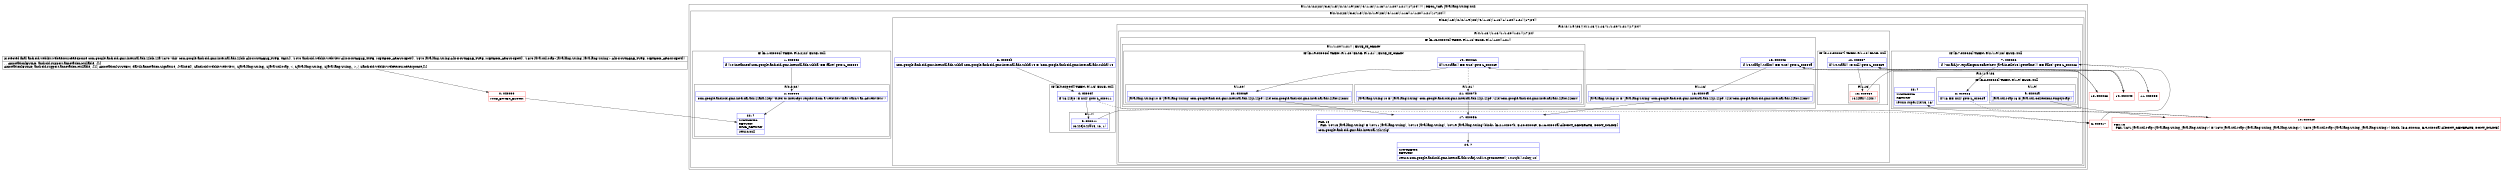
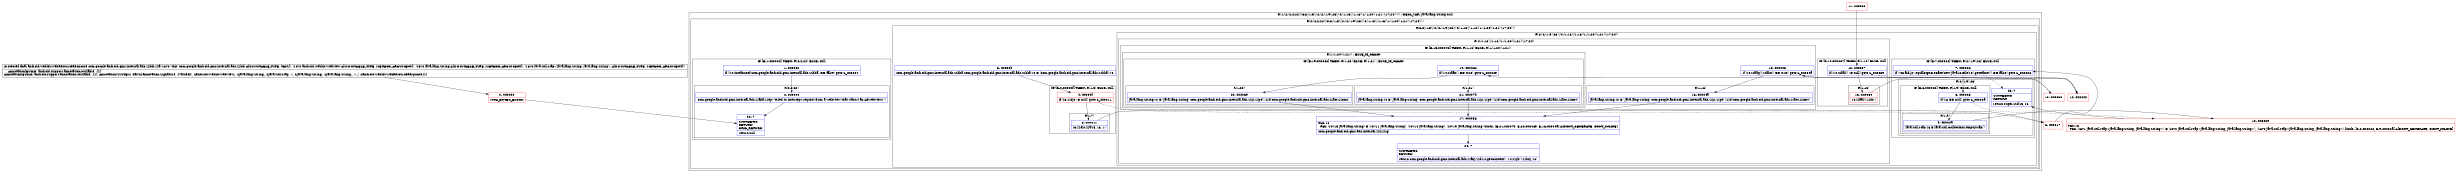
(2123, 68) -> (1993, 81)
(1085, 96) -> (1085, 98)
none -> (1955, 110)
